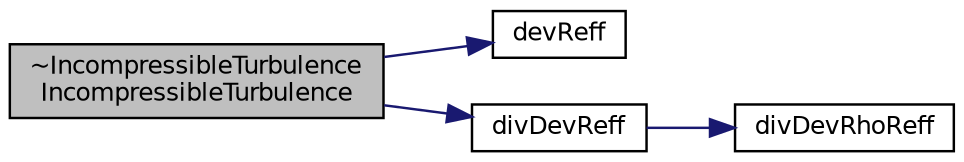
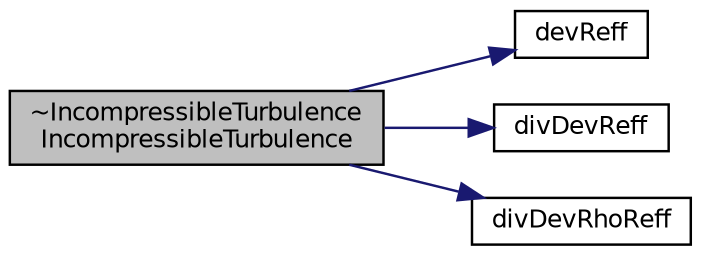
(678, 128) -> (404, 178)
